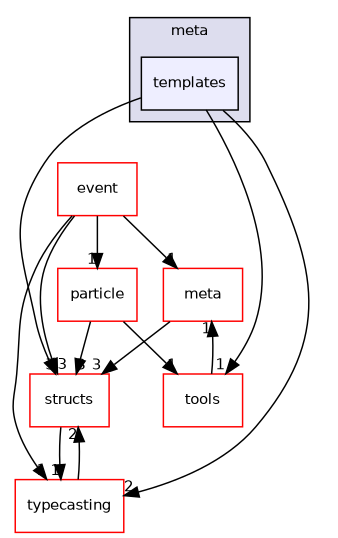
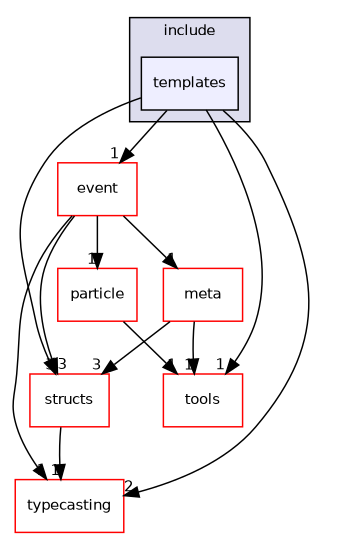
(190, 32) -> (190, 32)
none -> (148, 131)
(85, 341) -> none
(213, 355) -> (193, 340)
(79, 461) -> none
